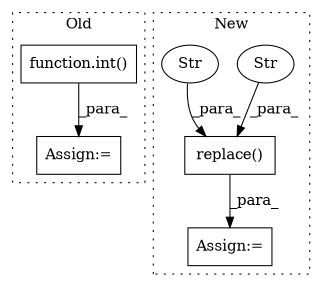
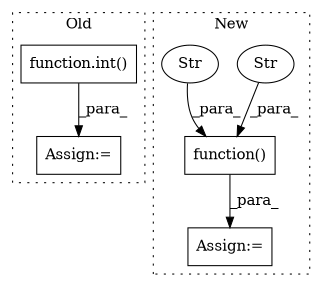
(230, 155) -> (230, 155)
